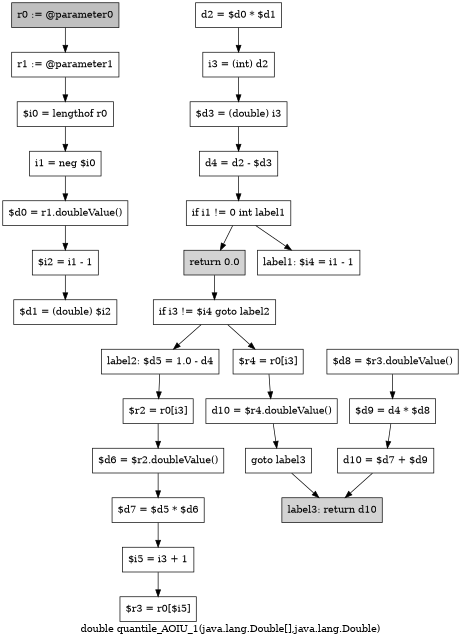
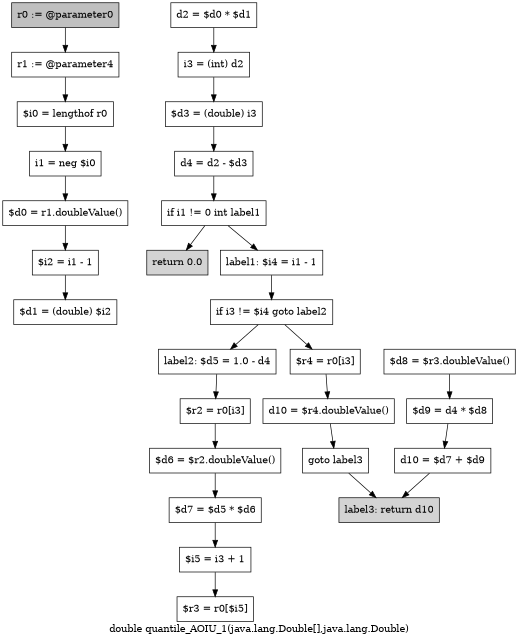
(65, 65) -> (65, 65)
(214, 284) -> (272, 284)
